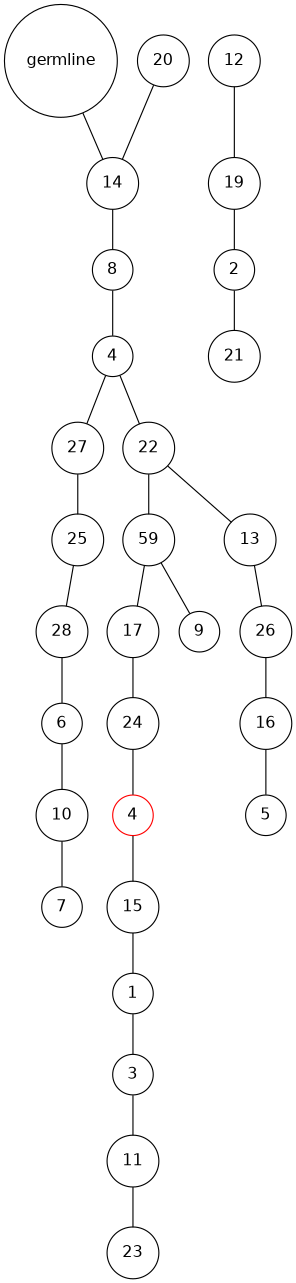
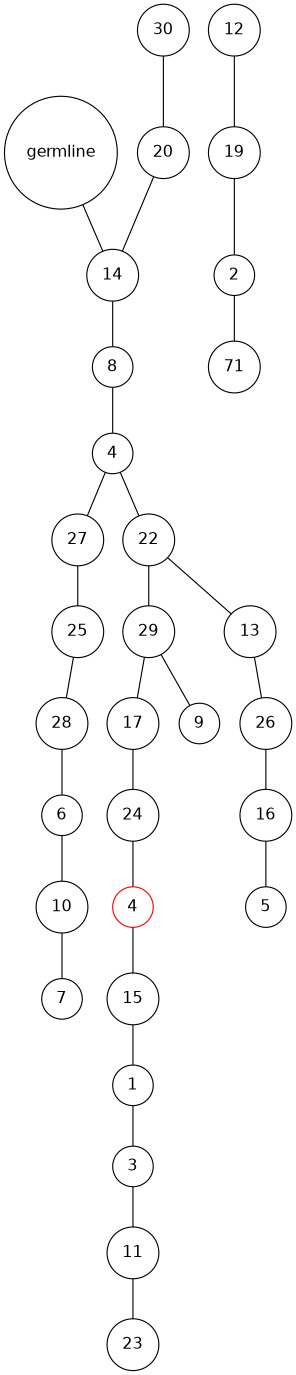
none -> (163, 30)
(234, 356) -> (234, 367)
(149, 540) -> (149, 632)
